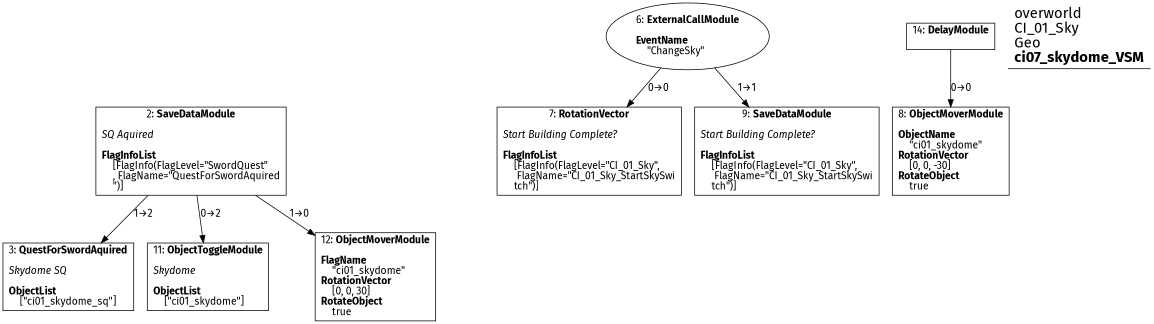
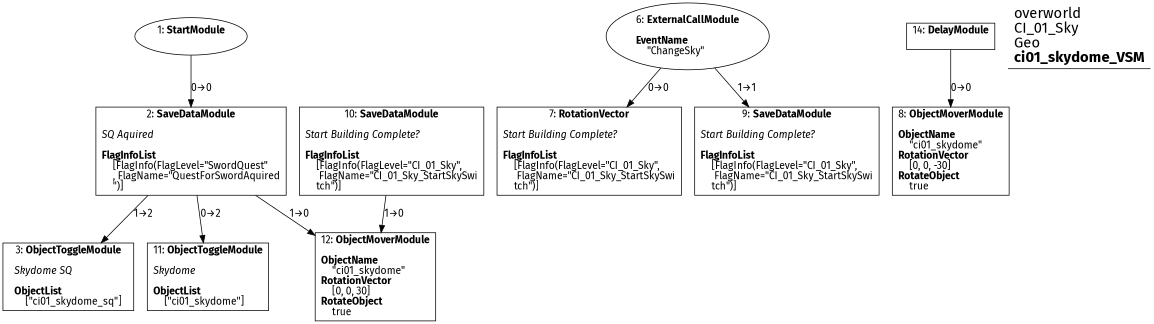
none -> (191, 36)
(1079, 58) -> (1079, 58)
none -> (392, 151)
(73, 250) -> (73, 250)
(344, 261) -> (350, 261)
